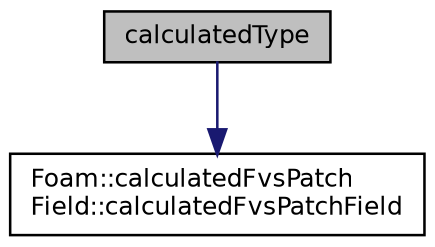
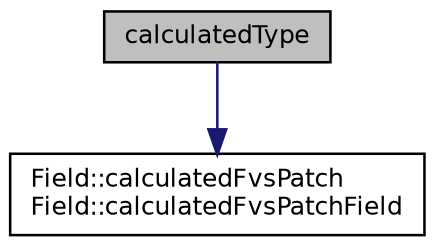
(217, 194) -> (217, 194)
